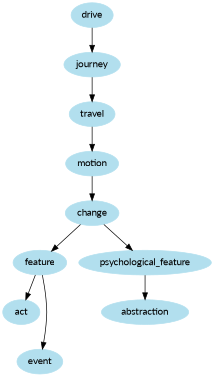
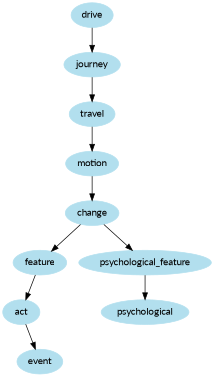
(47, 309) -> (29, 334)
(145, 312) -> (145, 312)
